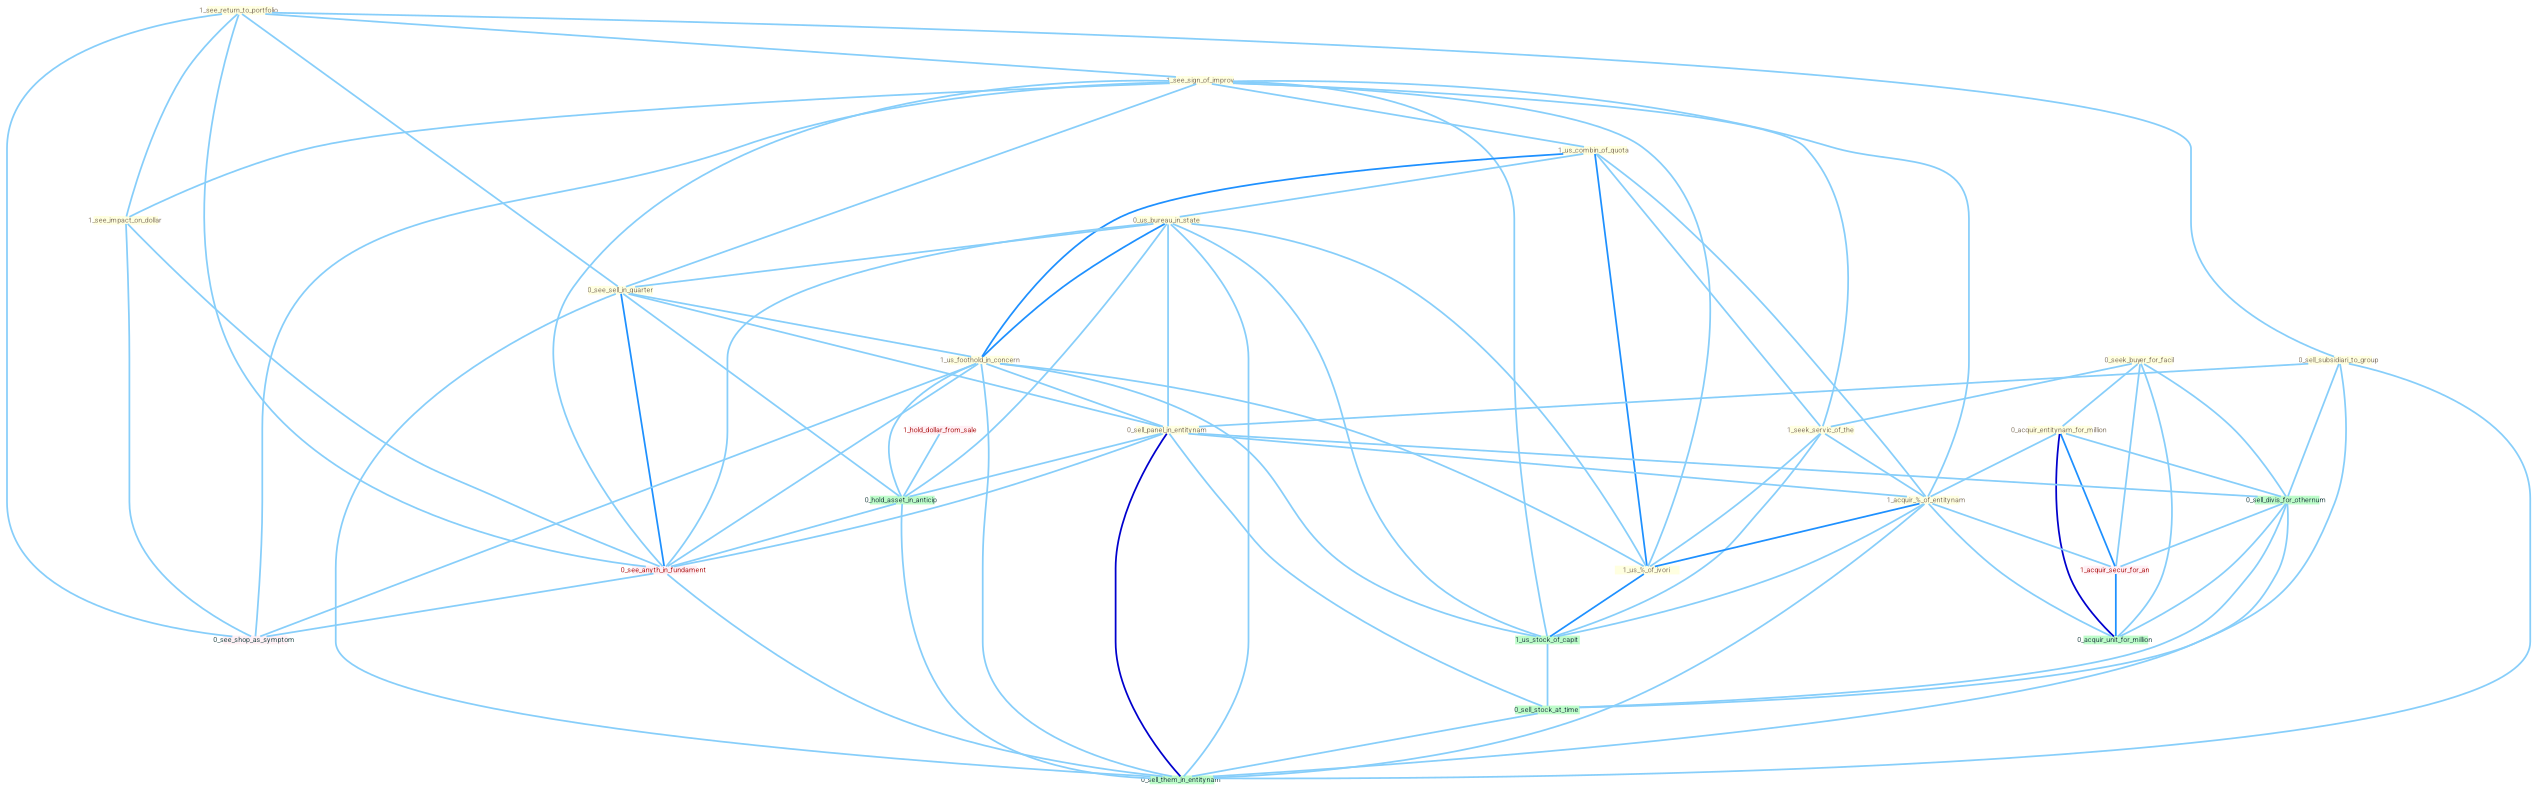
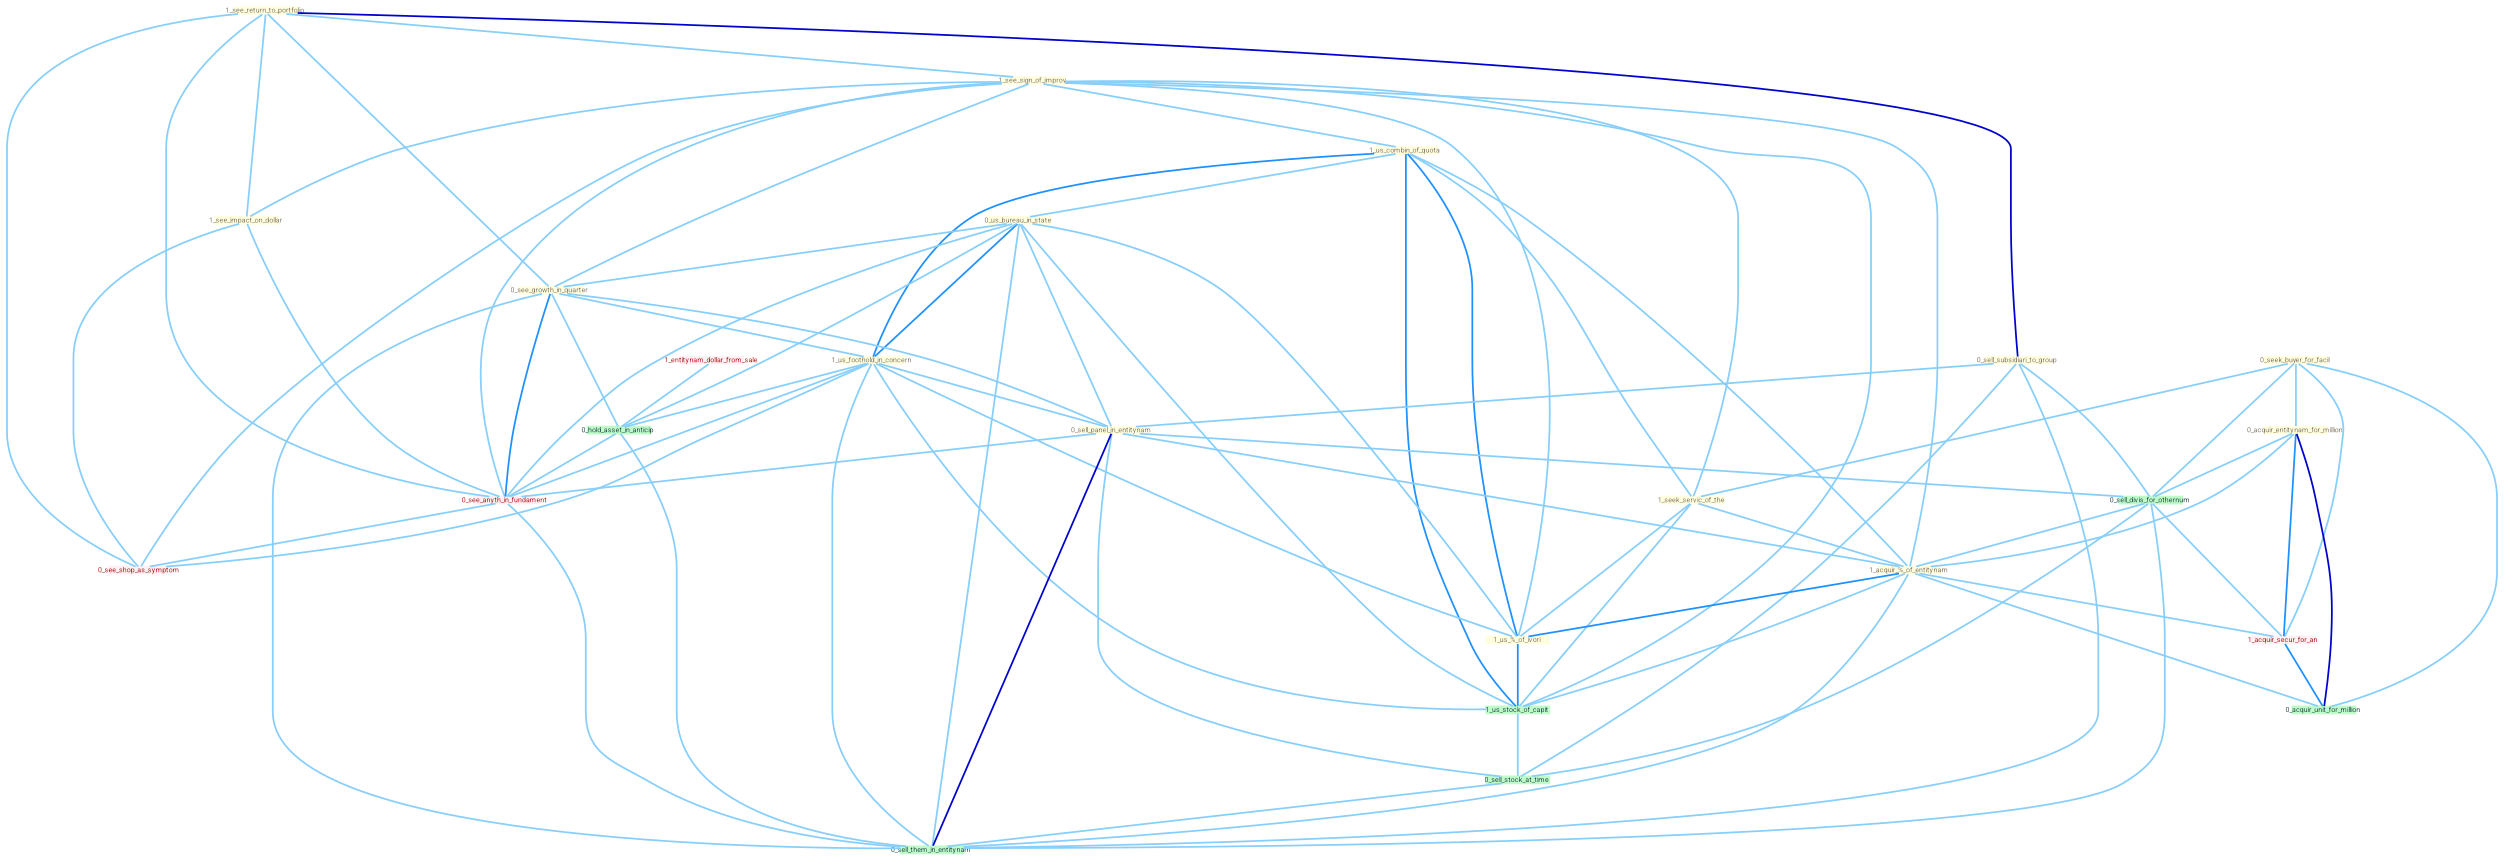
(1377, 47) -> (1263, 51)
(621, 290) -> (551, 290)
none -> (1408, 429)
(941, 430) -> (712, 360)
(1035, 465) -> none
(2212, 581) -> (2030, 535)
(255, 640) -> (140, 570)
